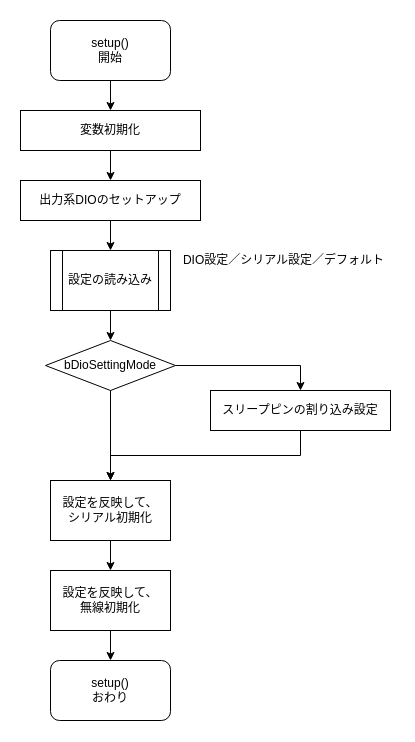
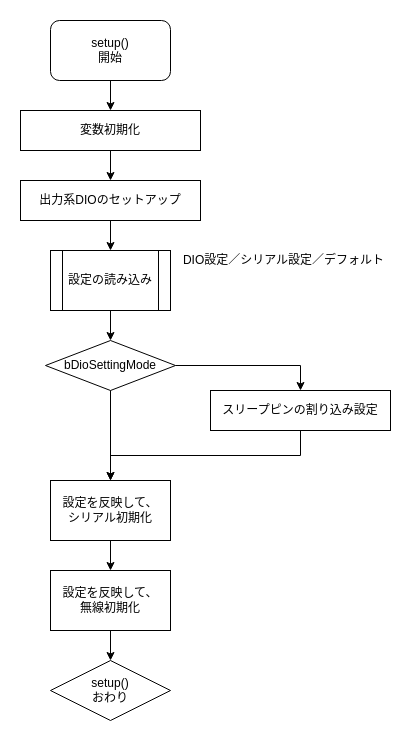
(111, 691) -> (111, 691)
